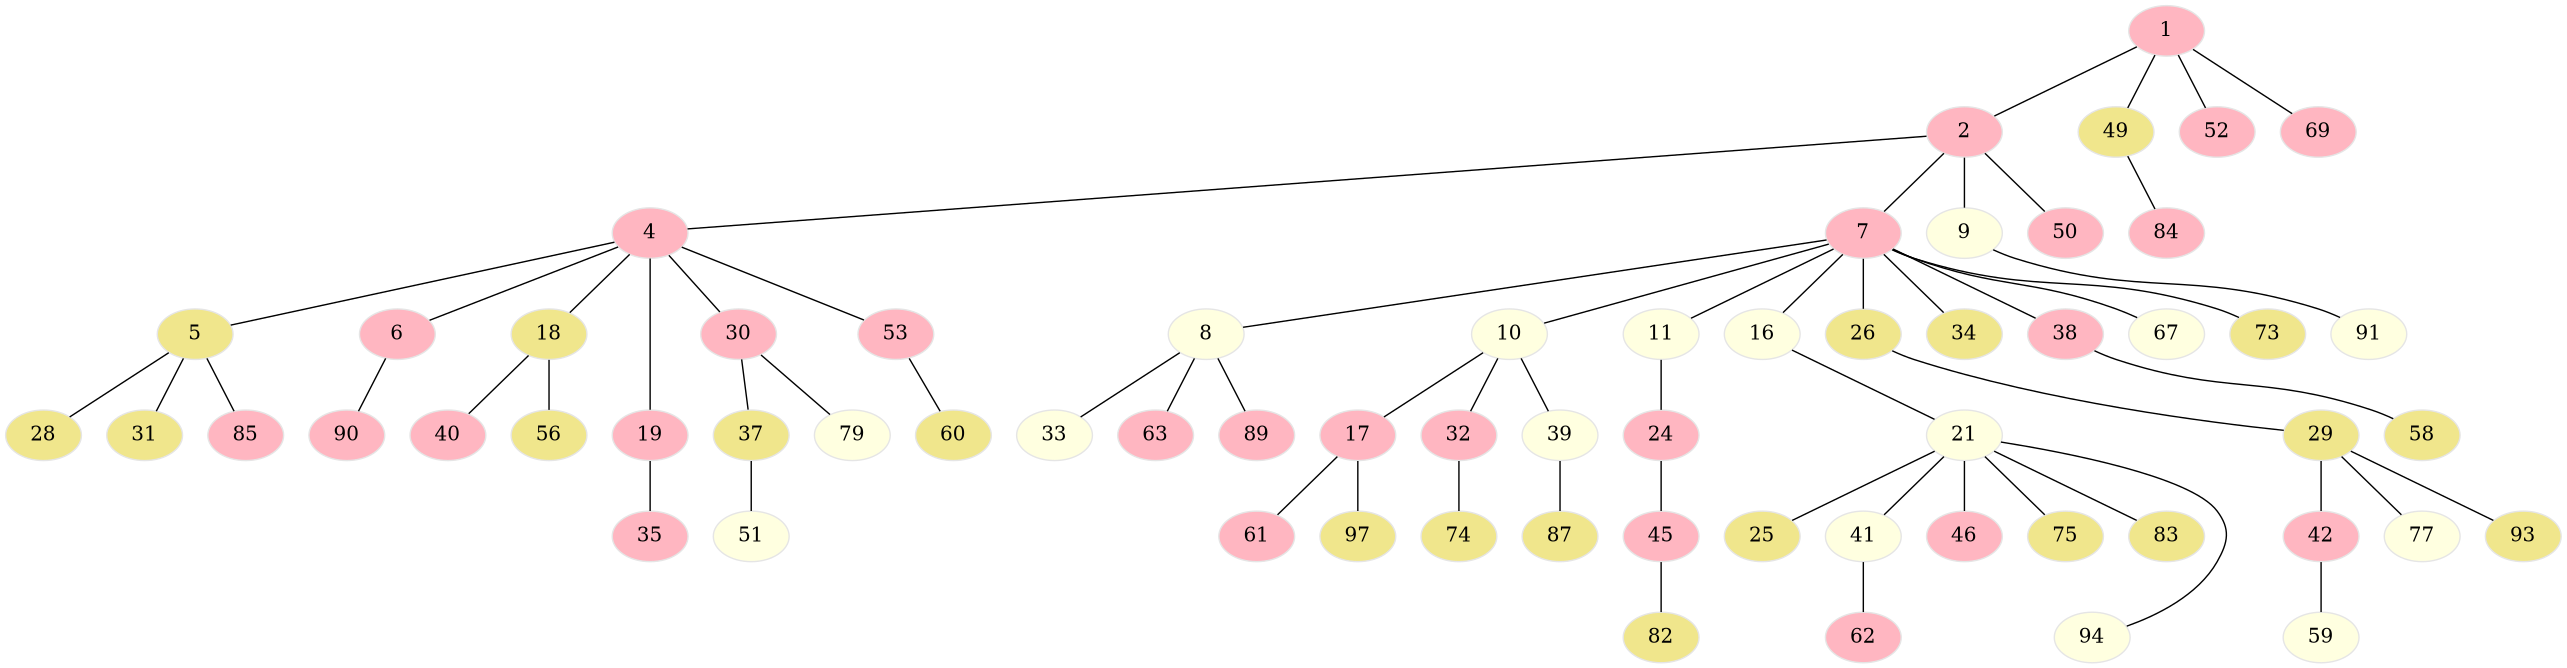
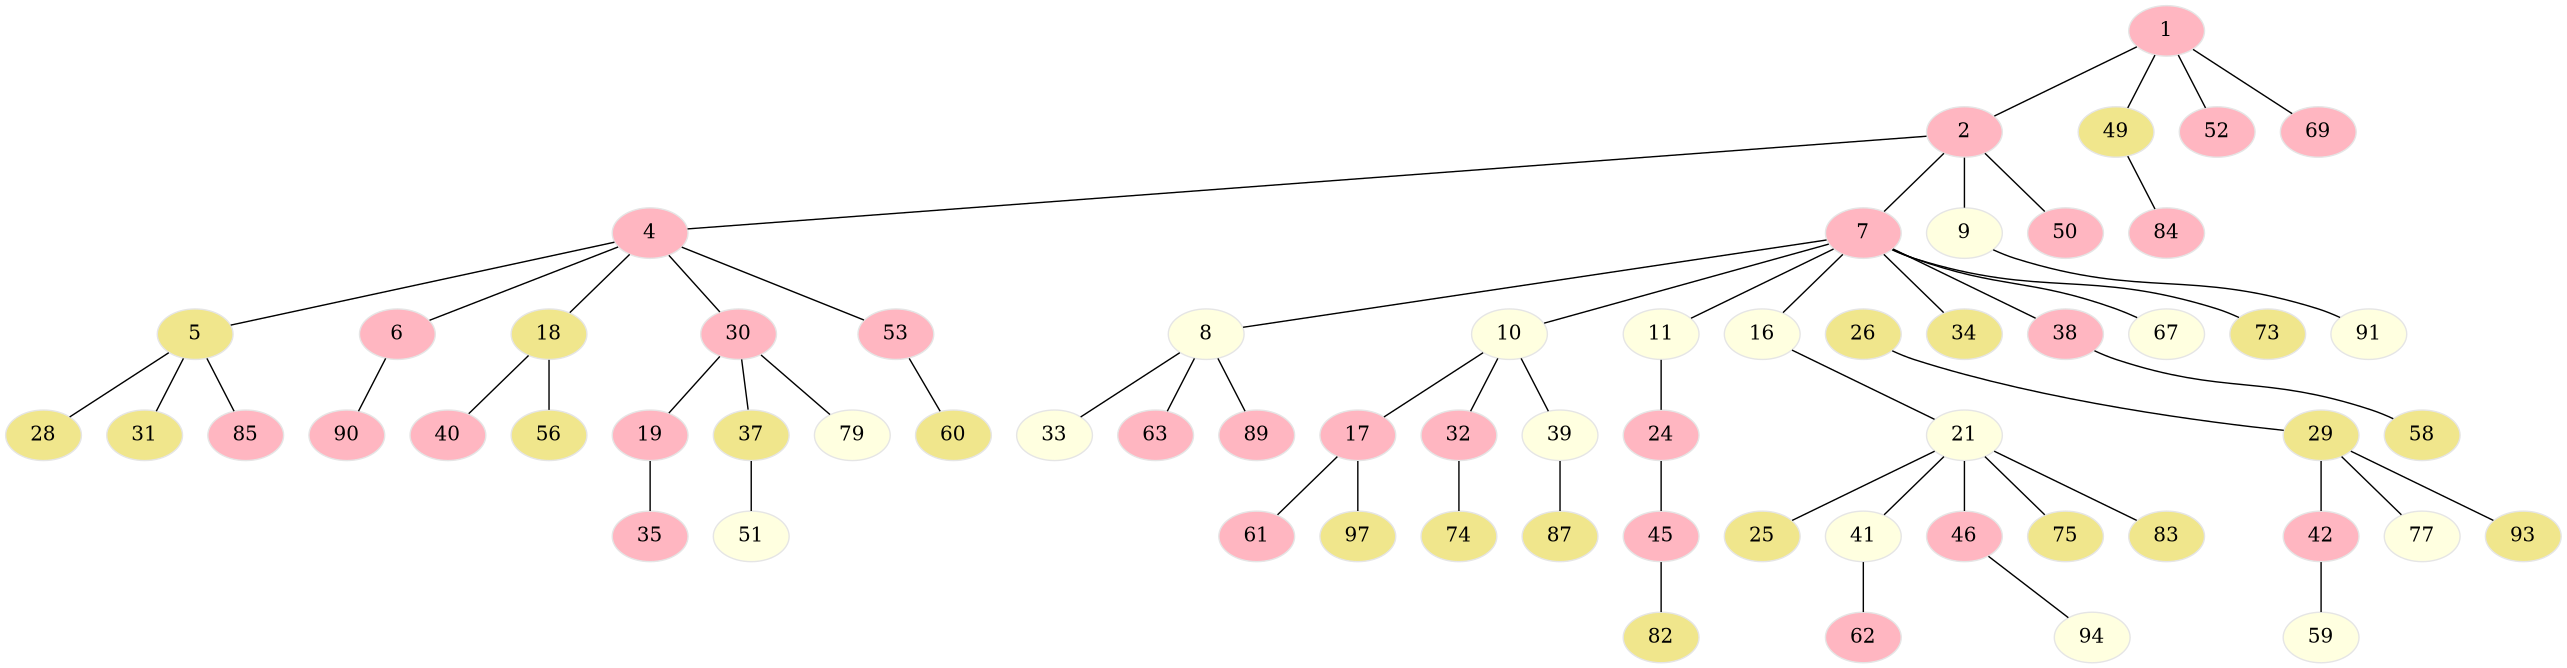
(1863, 284) -> none
(650, 334) -> (694, 385)
(2192, 493) -> (2028, 587)
